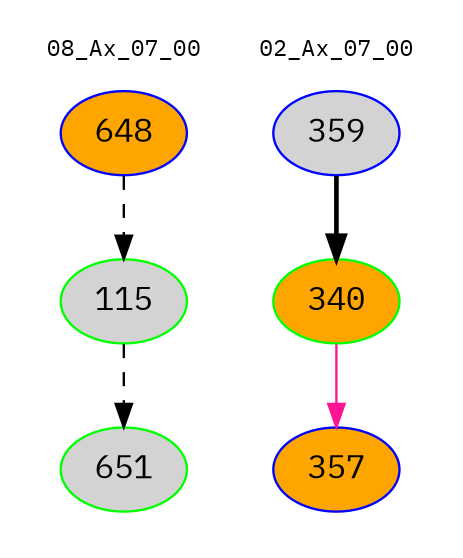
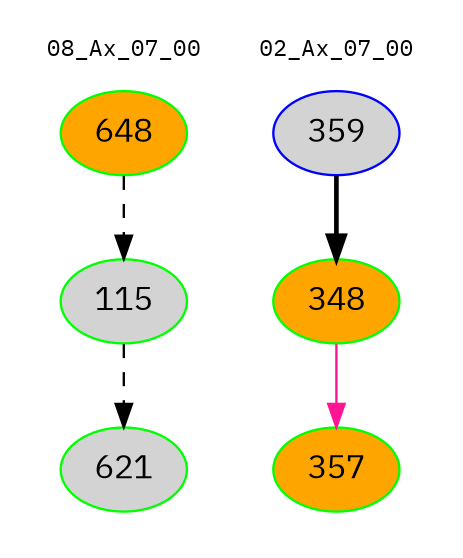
(124, 133) -> (124, 133)
(336, 301) -> (336, 301)
(124, 470) -> (124, 470)
(336, 470) -> (336, 470)
